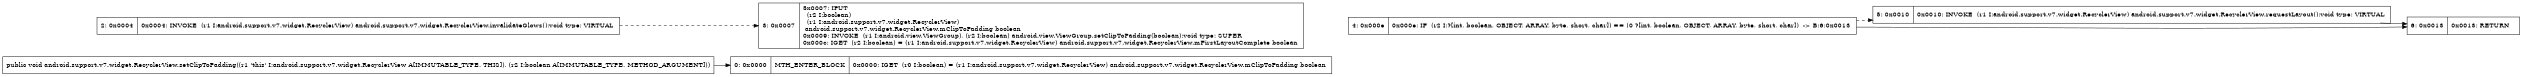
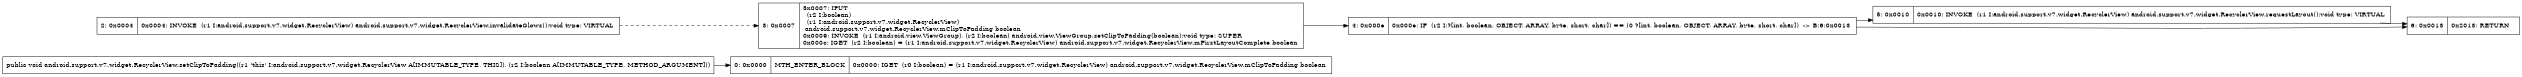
(1862, 20) -> (1862, 20)
none -> (1324, 26)
(2484, 26) -> (2484, 26)
